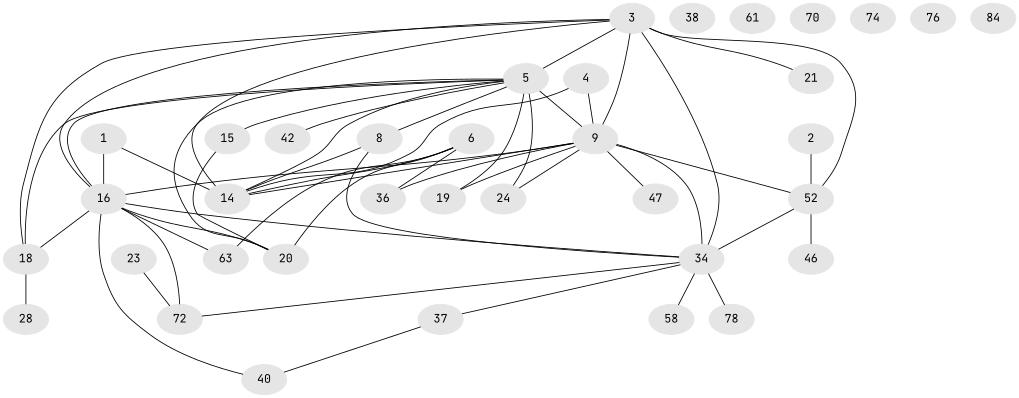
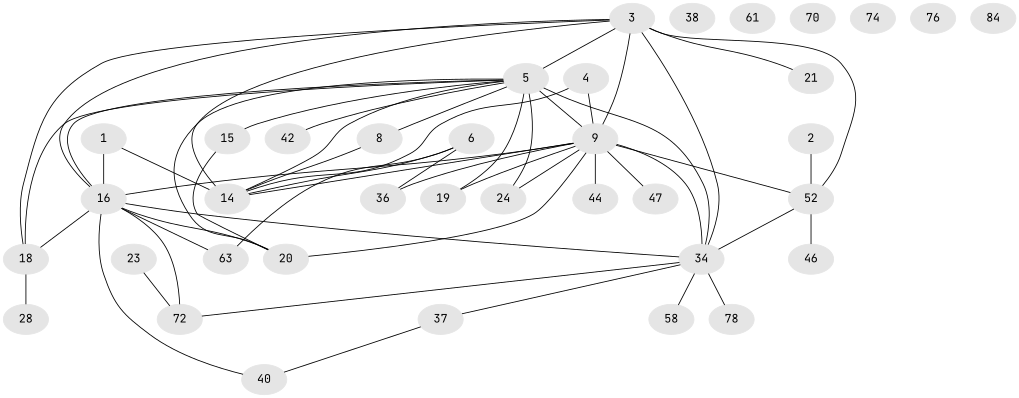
(339, 195) -> (462, 235)
none -> (595, 199)
(391, 228) -> (662, 134)
